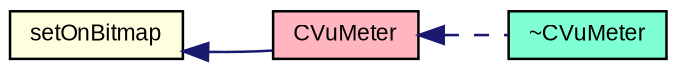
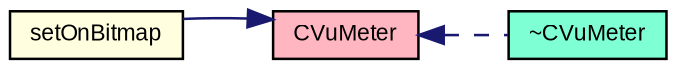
(241, 52) -> (215, 18)
